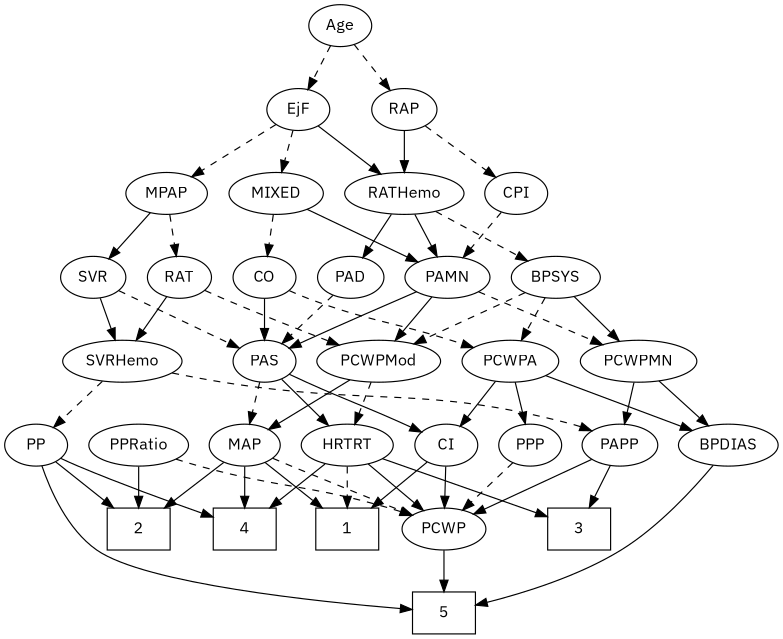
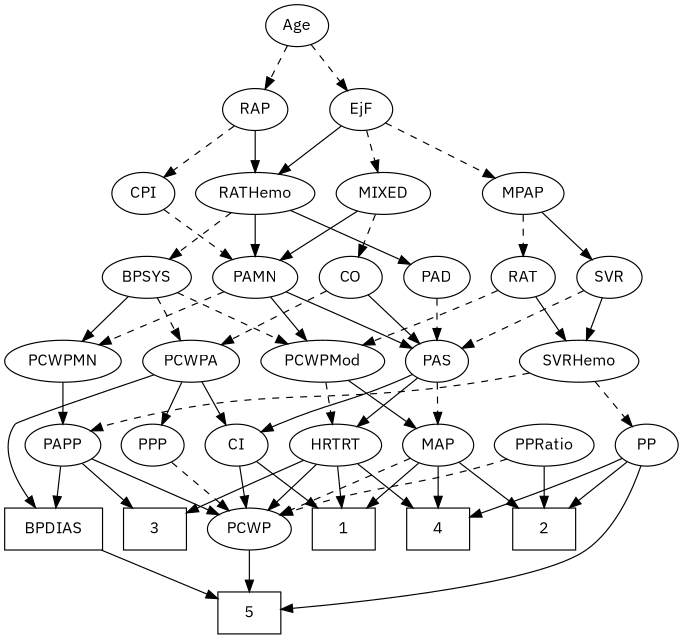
(679, 399) -> (59, 481)
(728, 445) -> (54, 529)
(347, 481) -> (339, 481)
